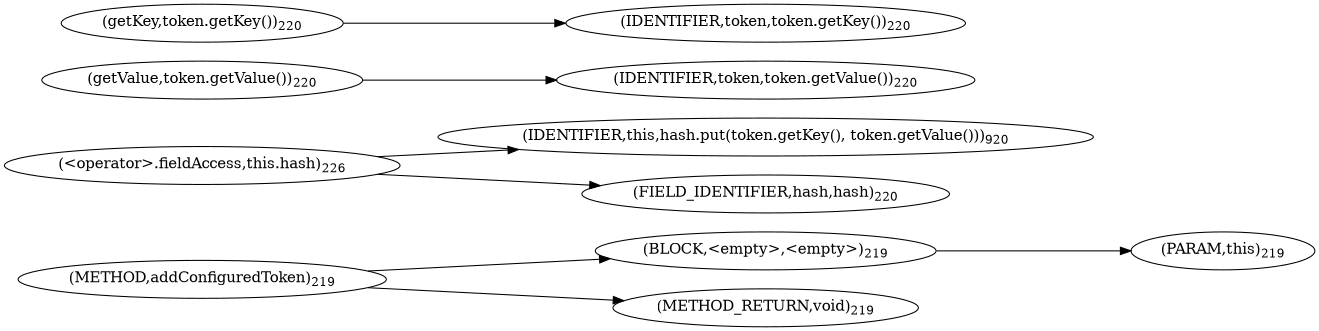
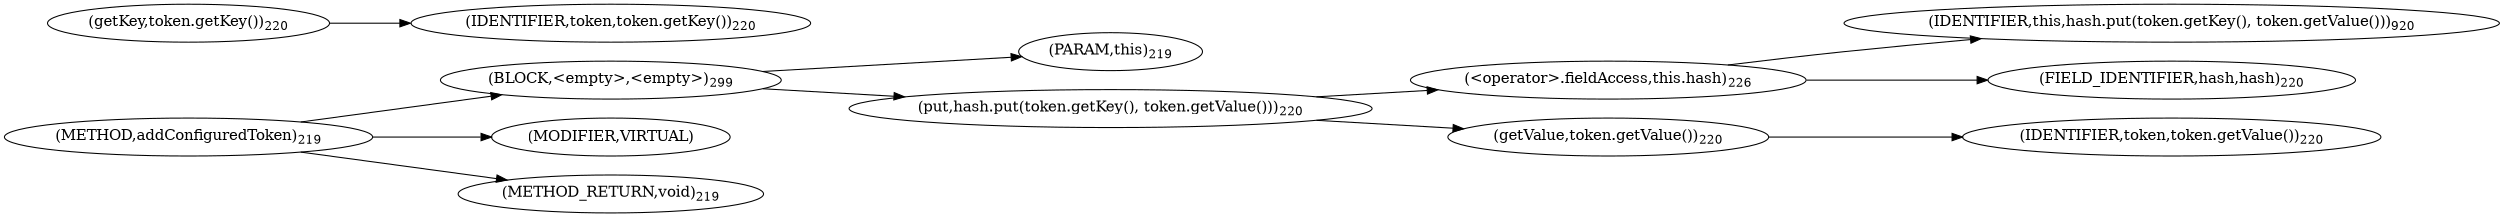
none -> (1111, 109)
none -> (611, 137)
(876, 249) -> (722, 79)
